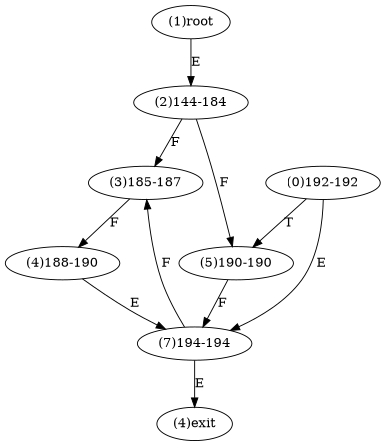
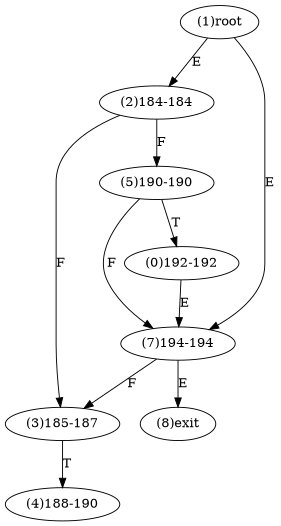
(191, 103) -> (157, 103)
(283, 220) -> (168, 219)
(114, 223) -> (67, 464)
(119, 303) -> (265, 187)
(195, 424) -> (178, 424)
